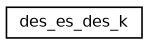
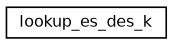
(74, 23) -> (86, 23)
